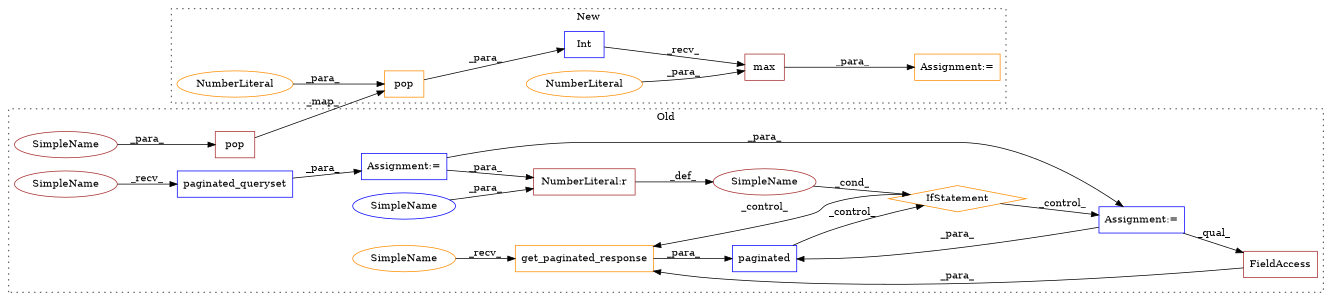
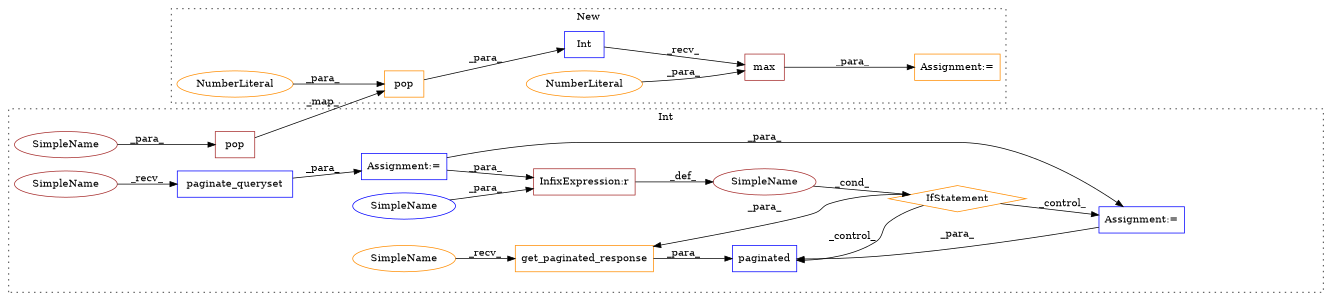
(666, 117) -> (666, 117)
(584, 182) -> (584, 182)
(235, 184) -> (235, 184)
(765, 207) -> (765, 207)
(854, 223) -> (871, 245)
(1281, 264) -> none
